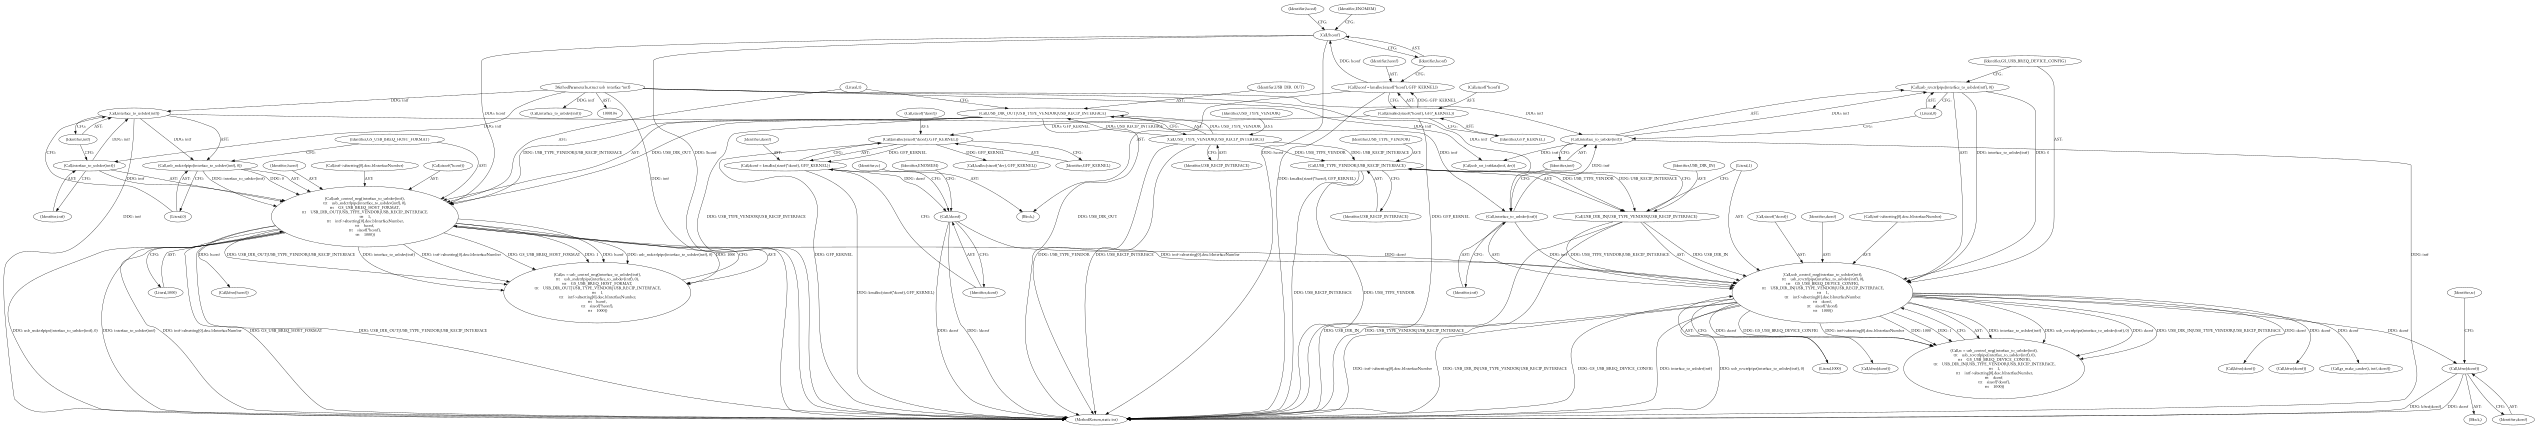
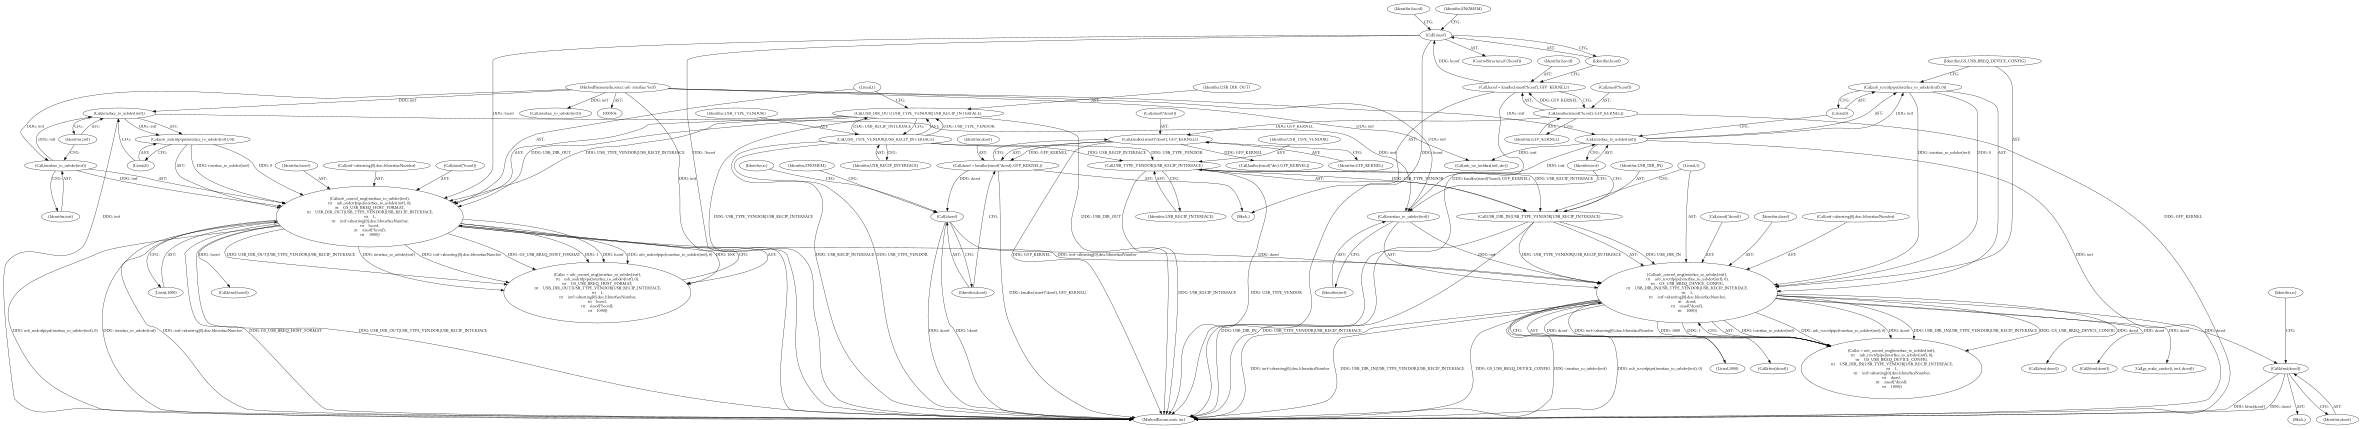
(1330, 35) -> (1436, 35)
none -> (1497, 61)
(390, 140) -> none
